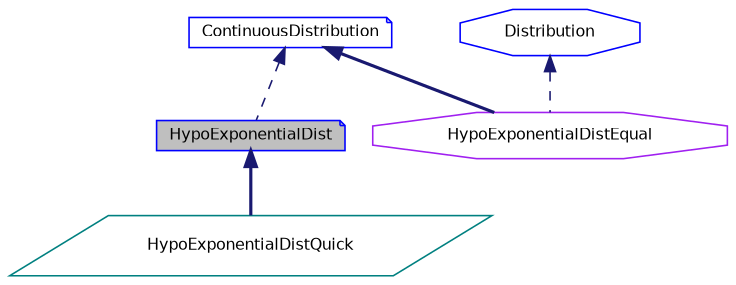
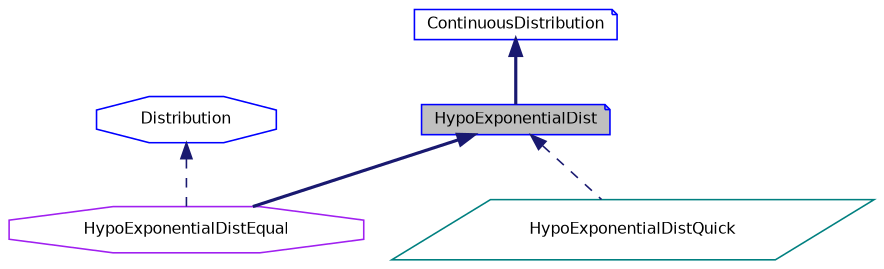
(417, 83) -> (356, 173)
(268, 91) -> (516, 80)
(251, 191) -> (572, 173)
